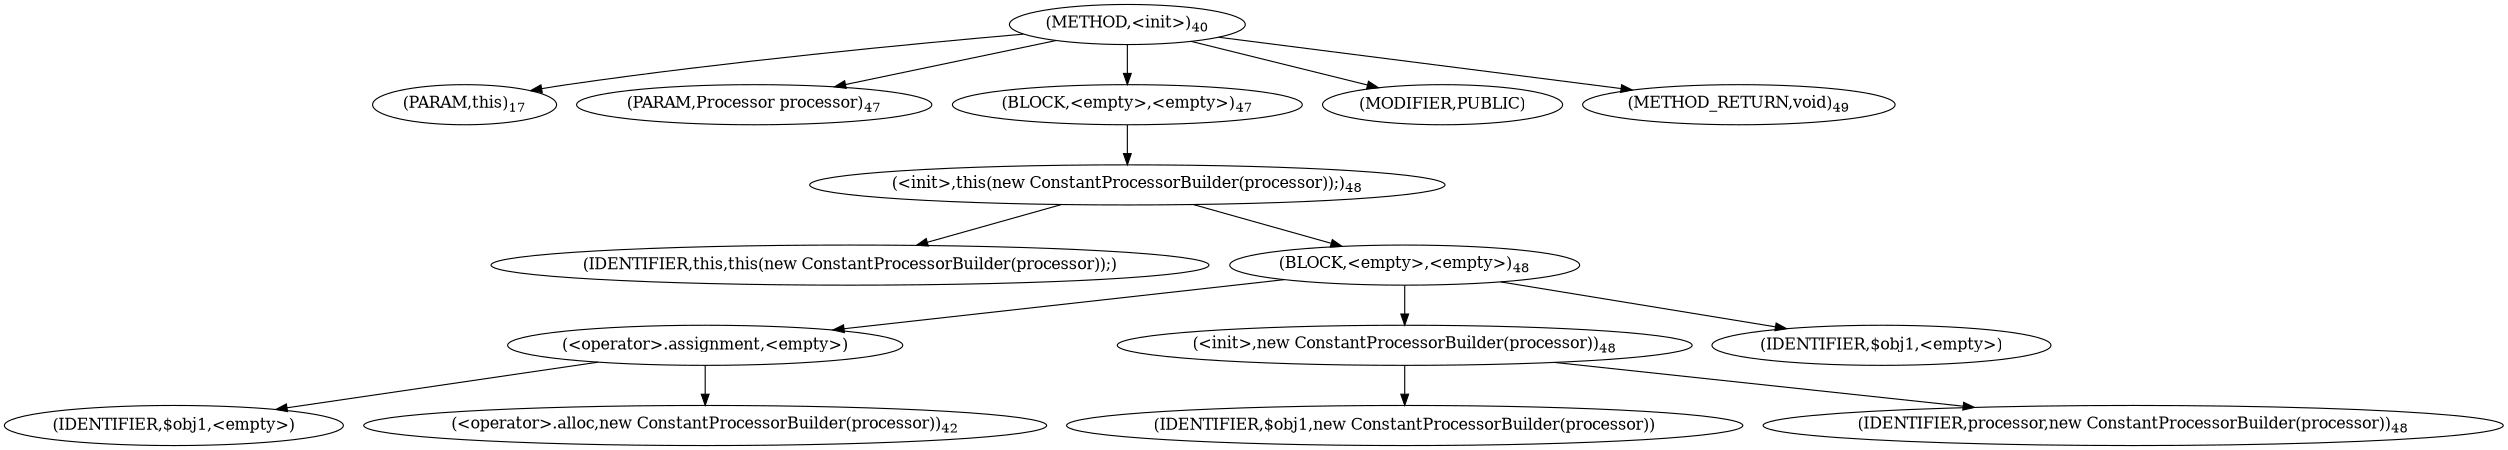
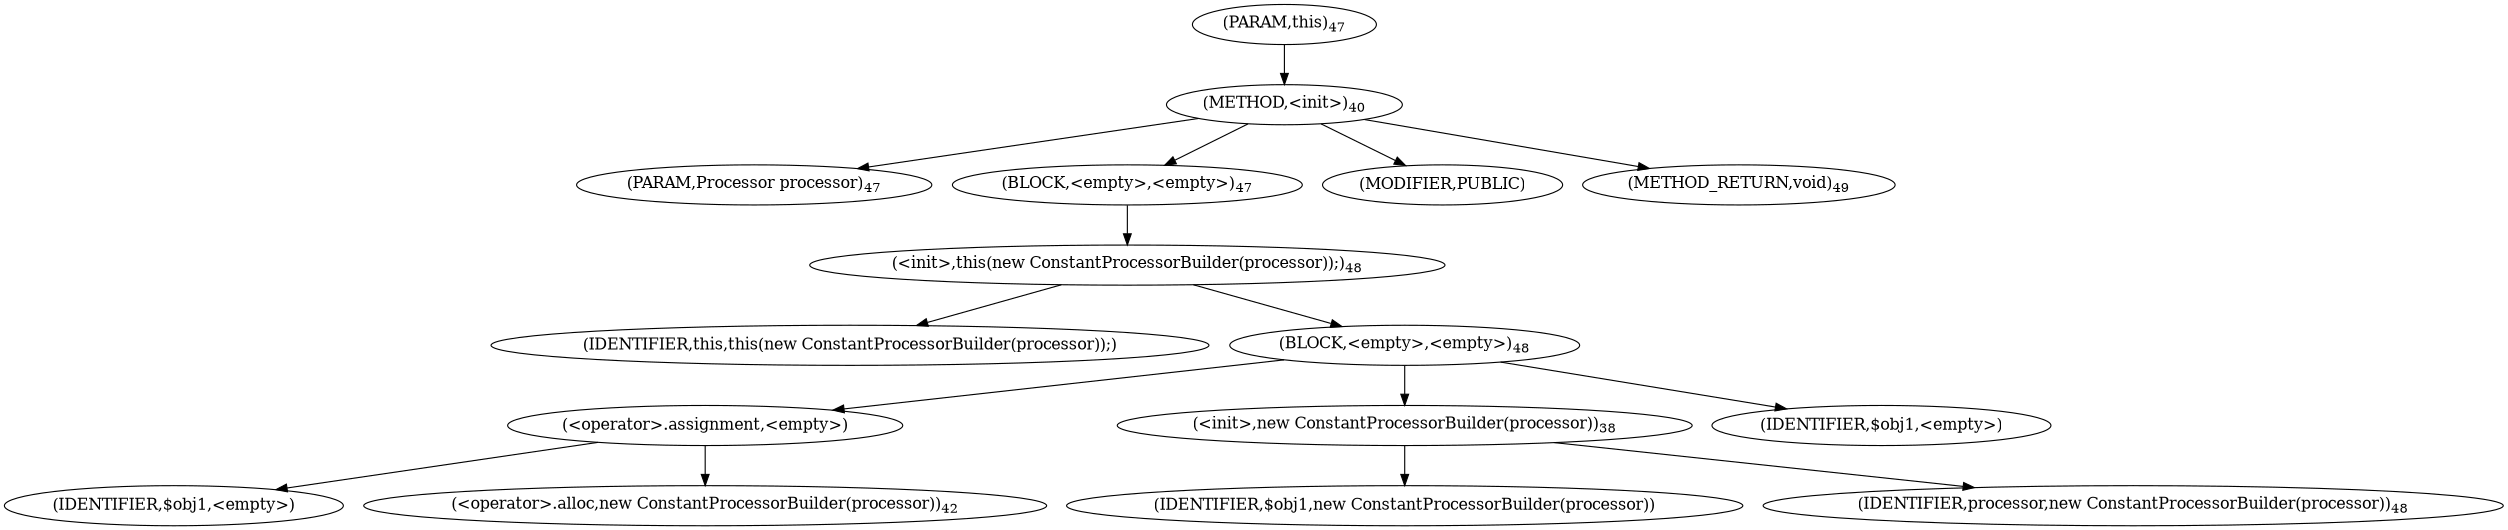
(782, 58) -> (1284, 59)
(518, 103) -> (1337, 23)
(1608, 344) -> (1608, 424)
